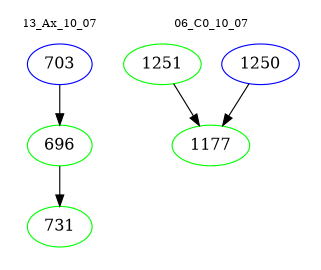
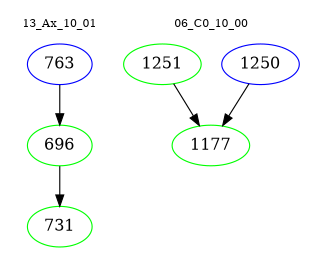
(60, 24) -> (60, 24)
(211, 24) -> (211, 24)
(60, 64) -> (60, 64)
